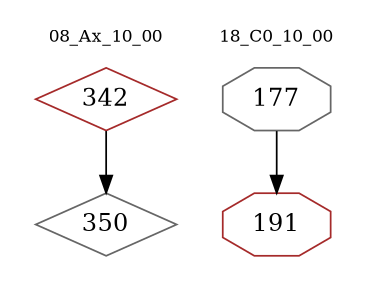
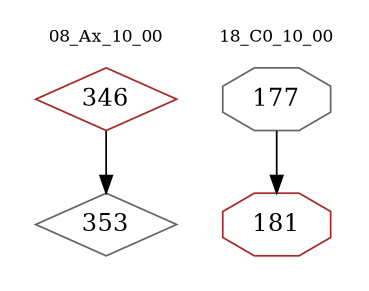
(106, 99) -> (106, 99)
(106, 224) -> (106, 224)
(277, 224) -> (277, 224)
